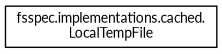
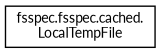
(111, 27) -> (80, 27)
